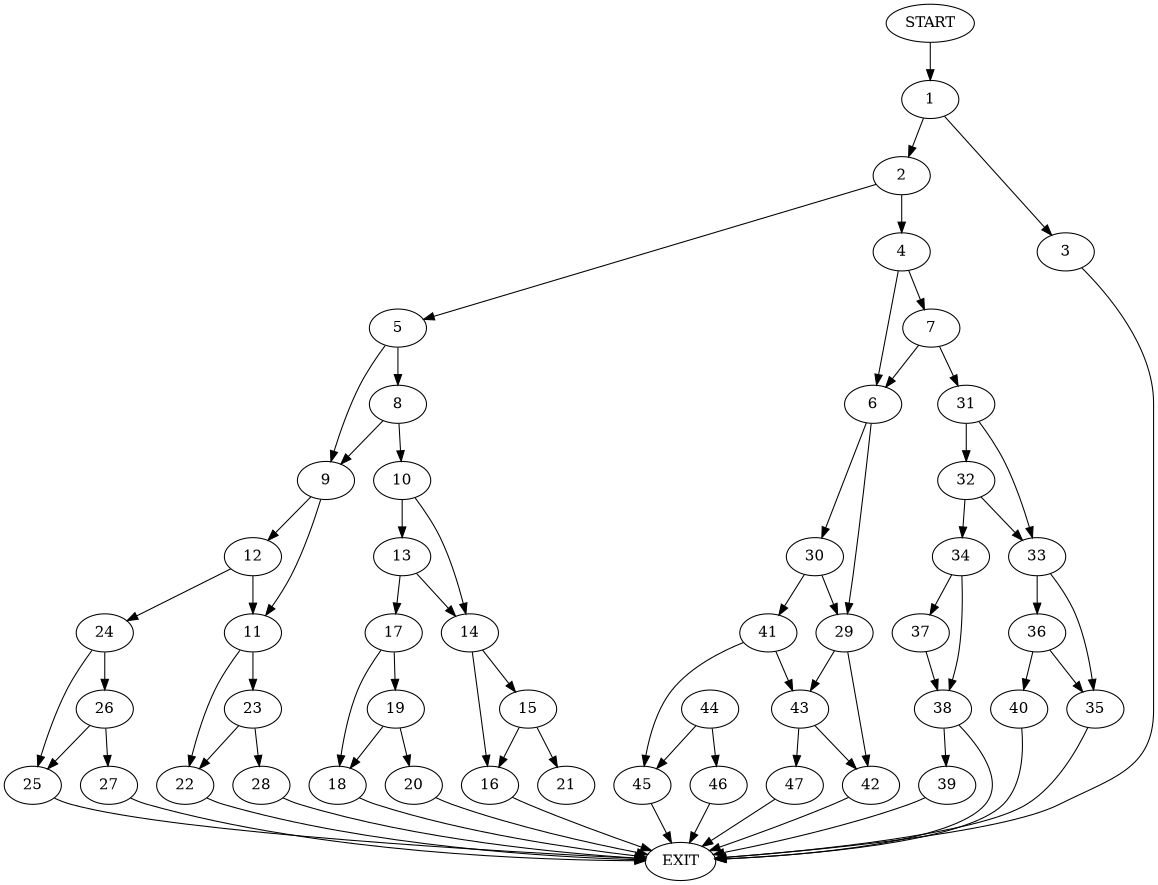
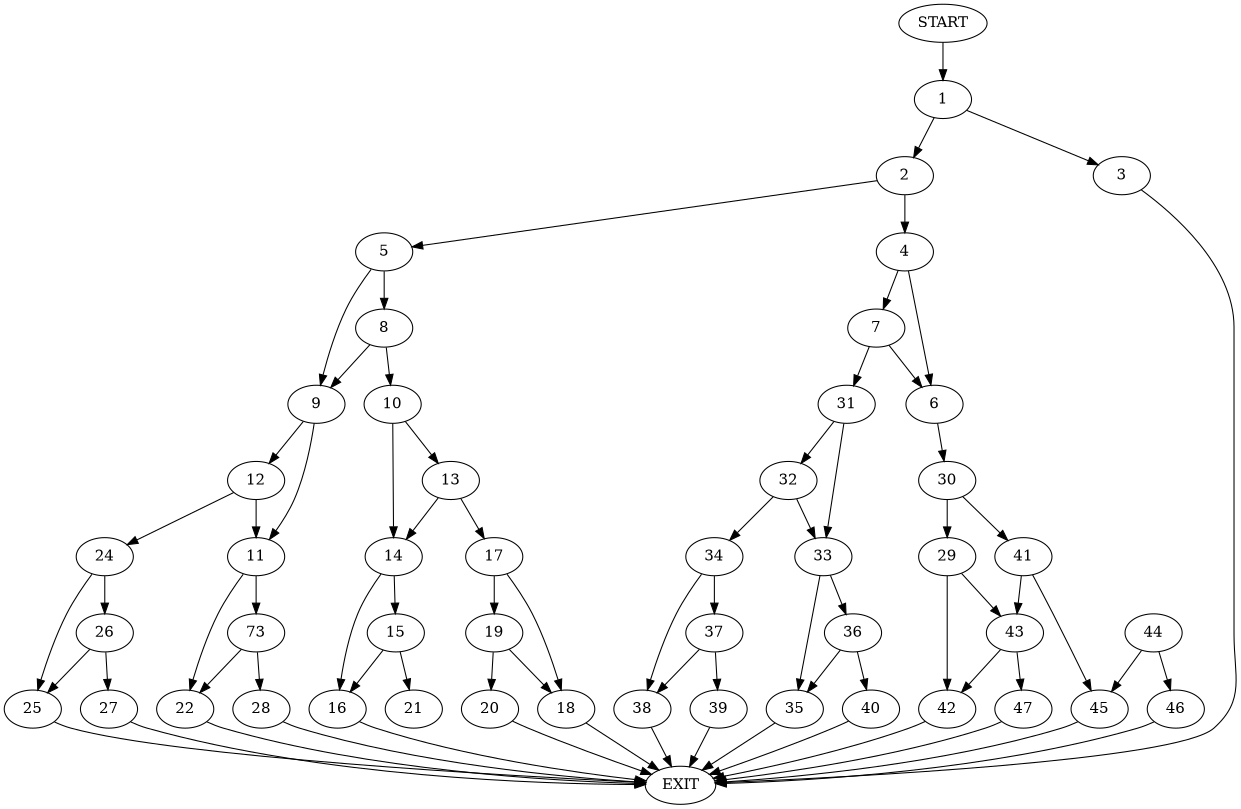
(861, 514) -> none
(253, 709) -> (256, 633)
(945, 742) -> (716, 666)
